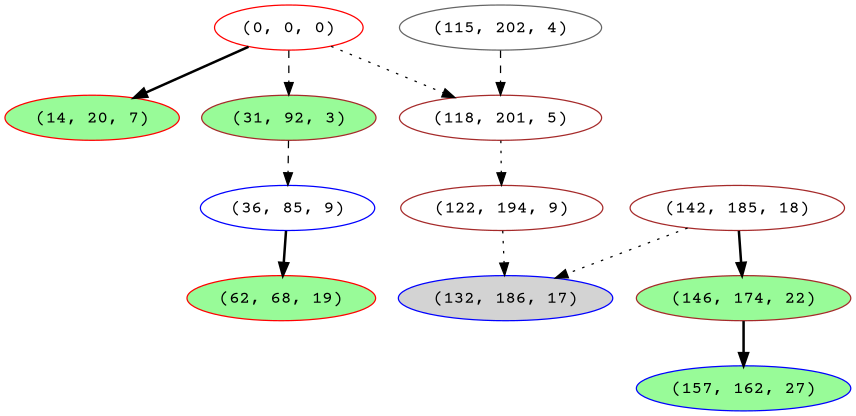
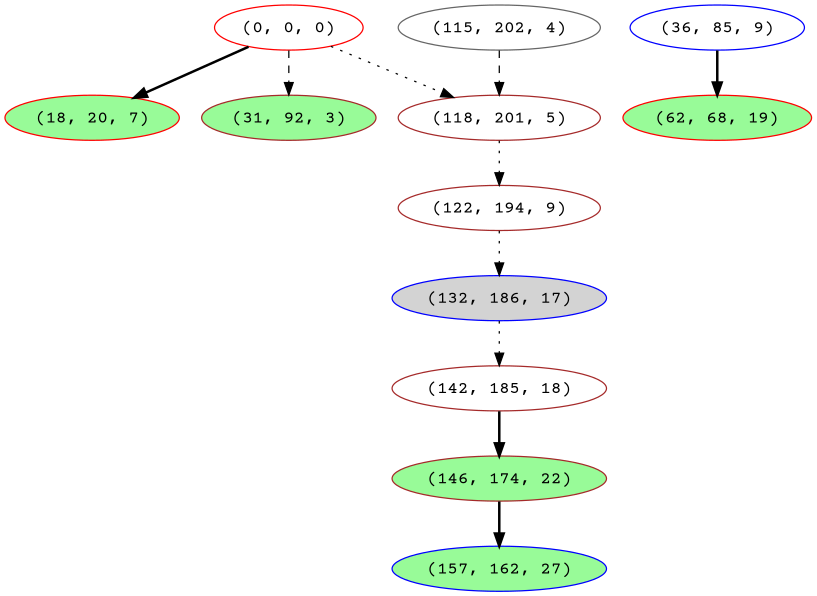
(92, 118) -> (92, 118)
(288, 157) -> none
(627, 251) -> (499, 337)
